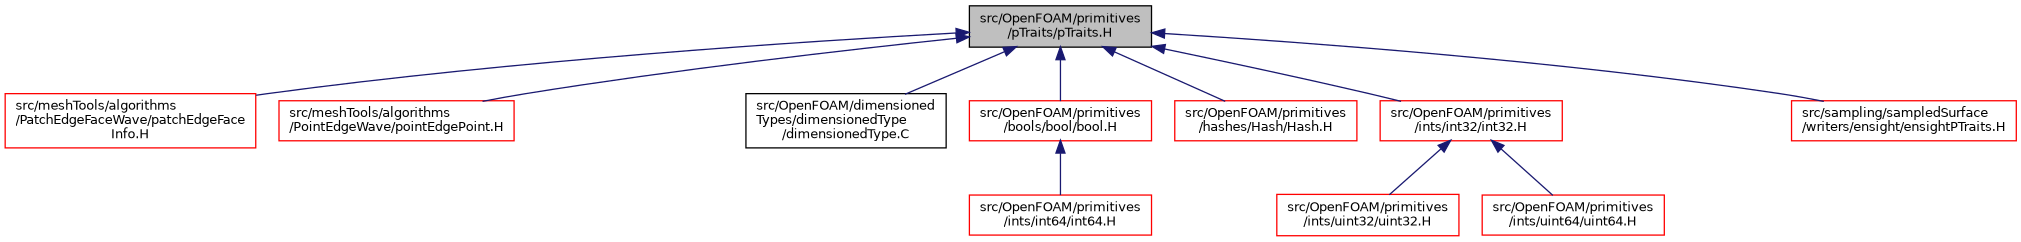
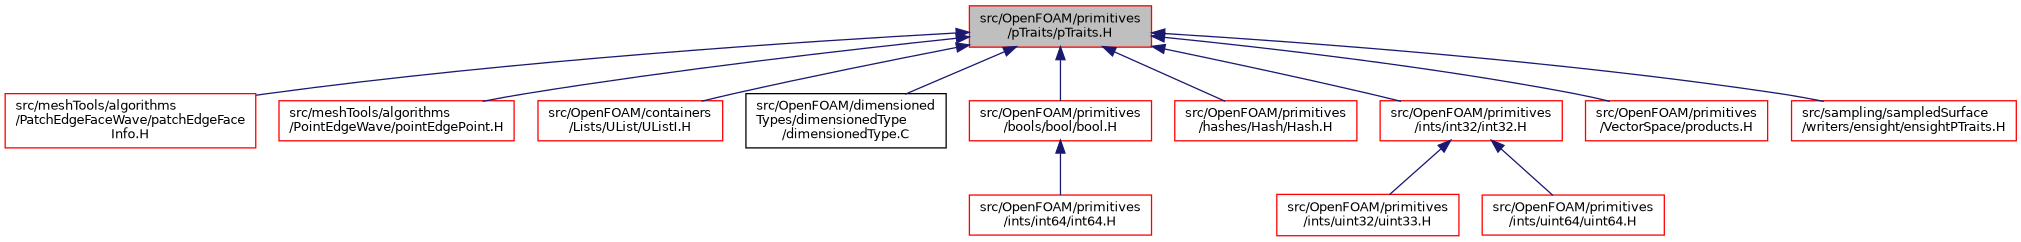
(1060, 26) -> (1060, 26)
none -> (630, 121)
none -> (1677, 121)
(1368, 215) -> (1368, 215)
